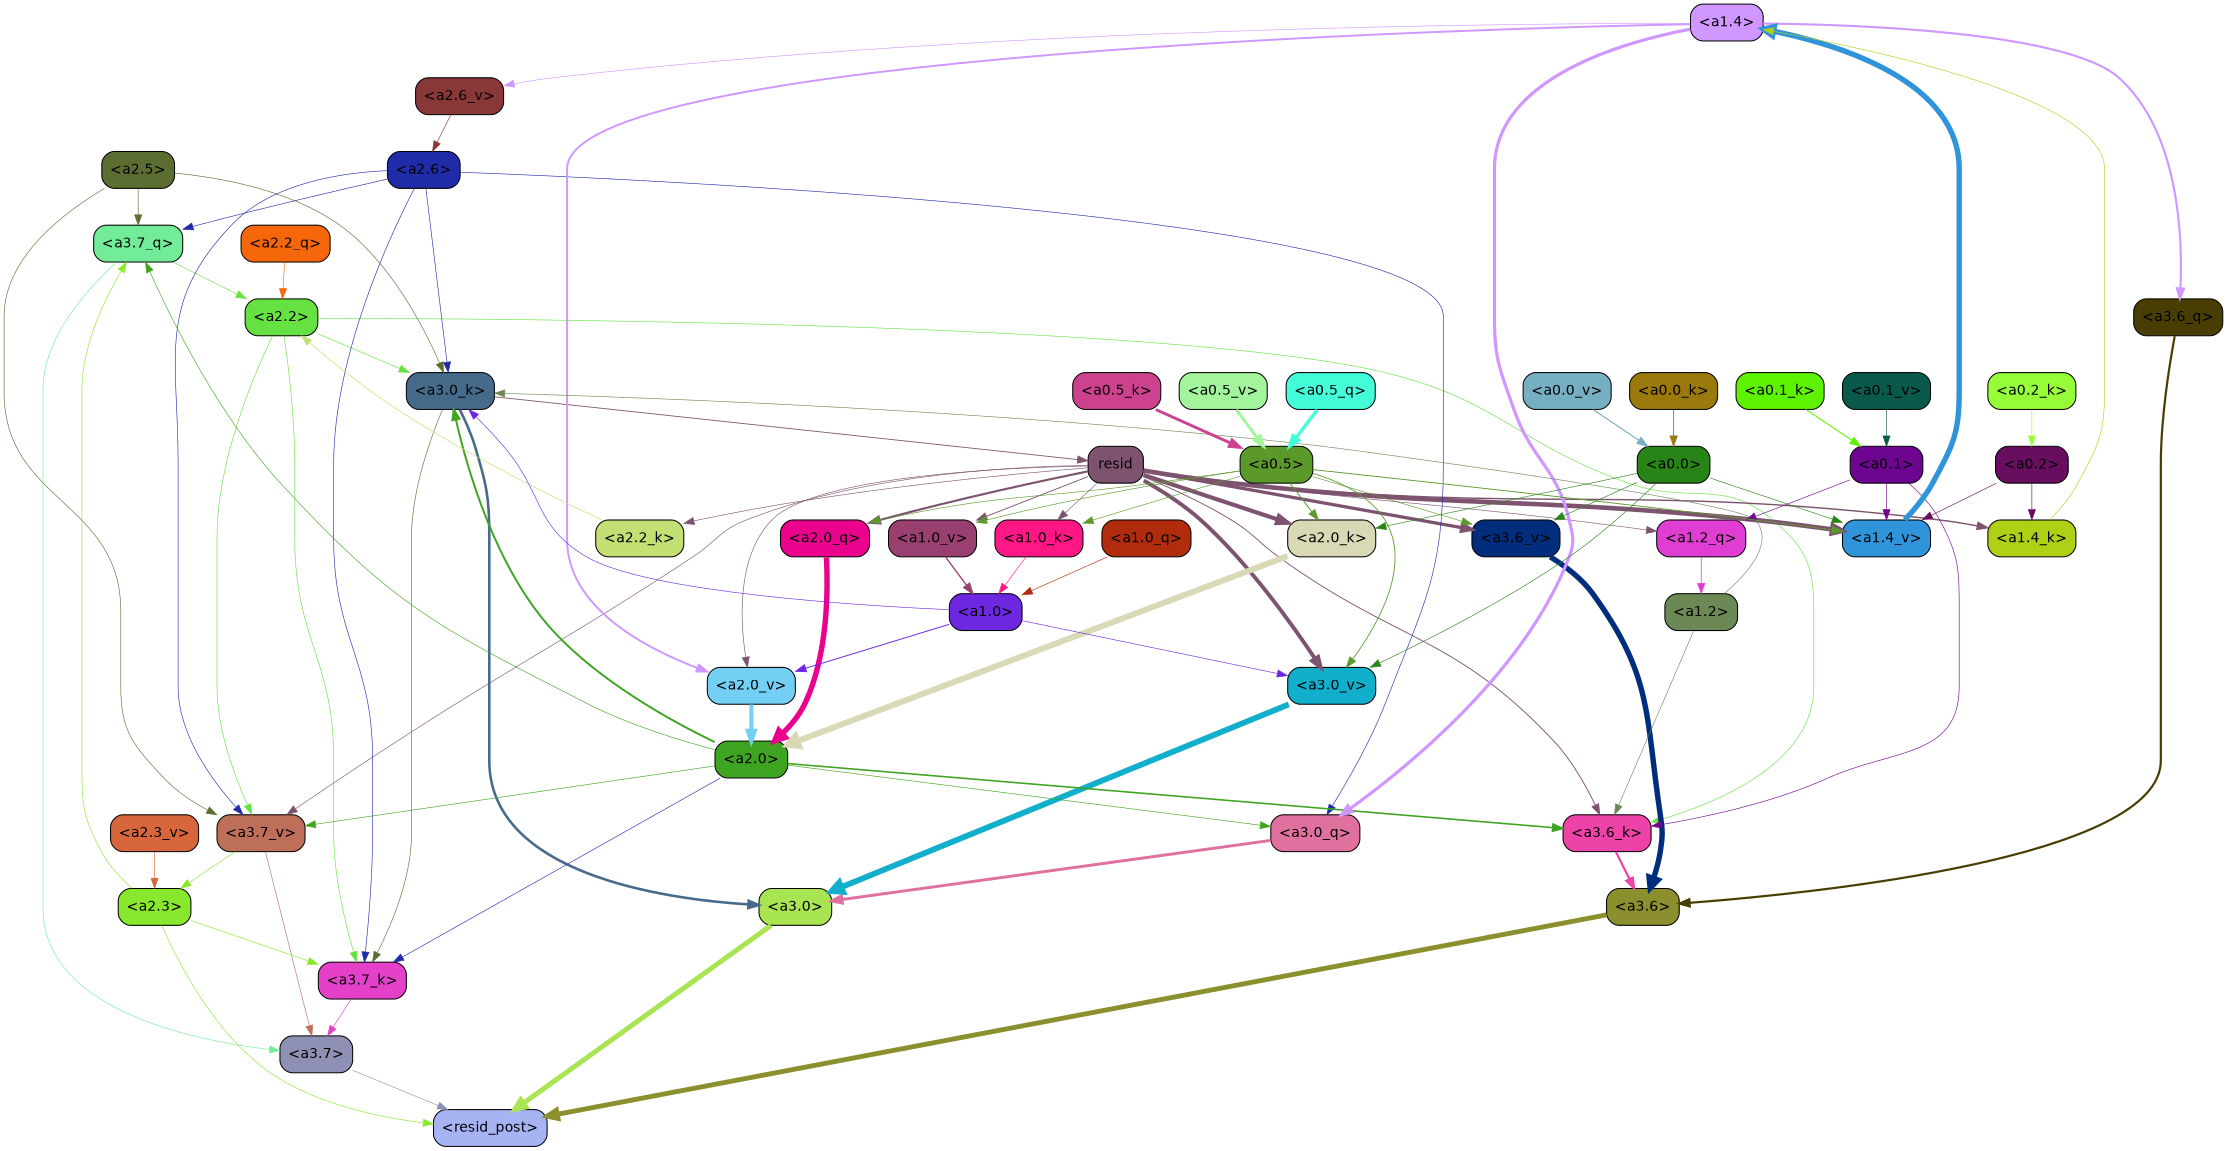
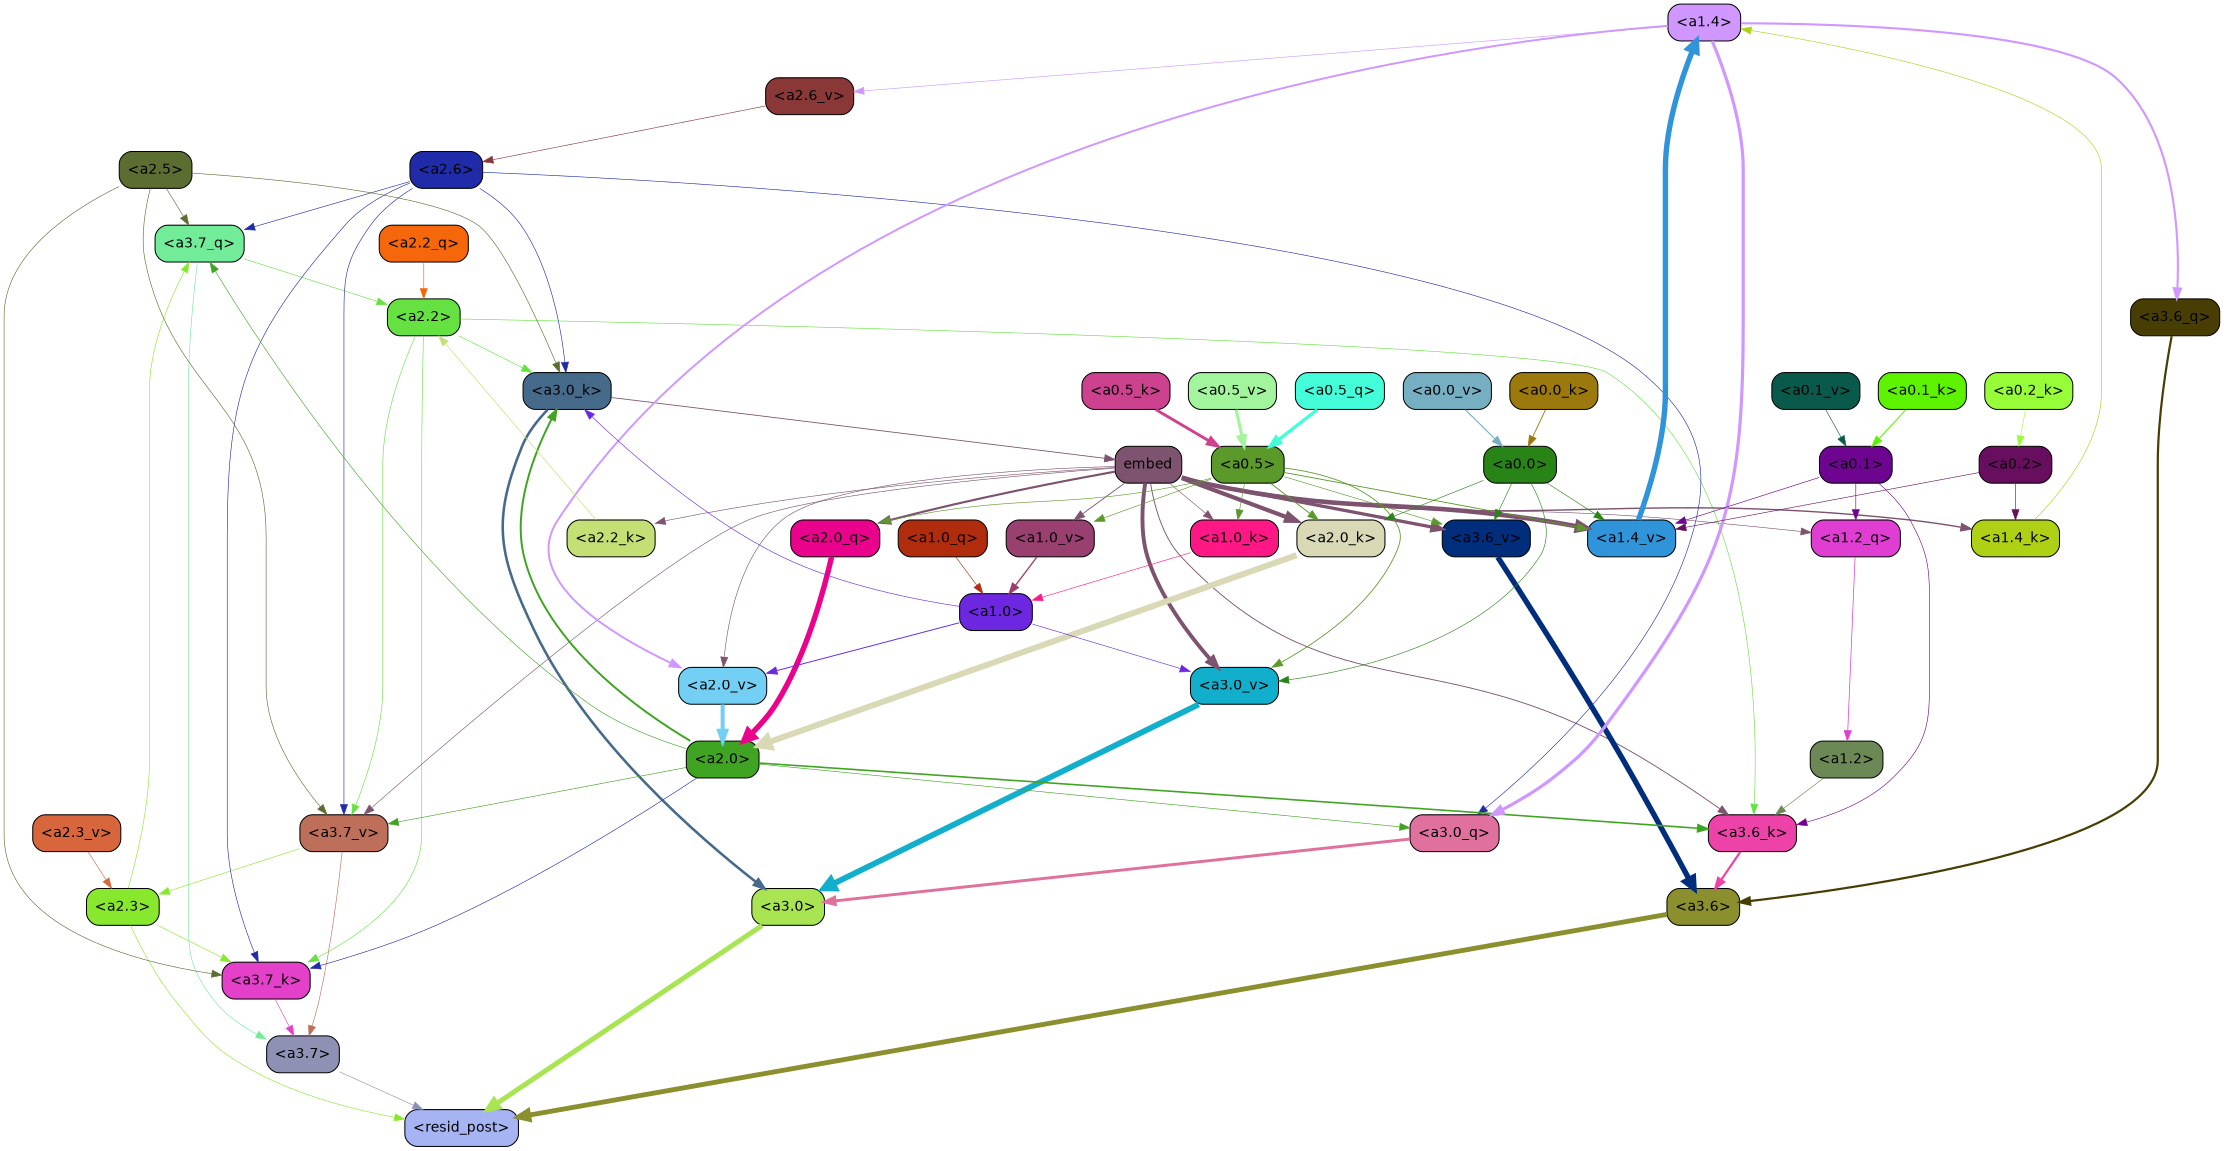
(1177, 432) -> none
(1116, 465) -> (1148, 465)
(411, 682) -> (4, 620)
